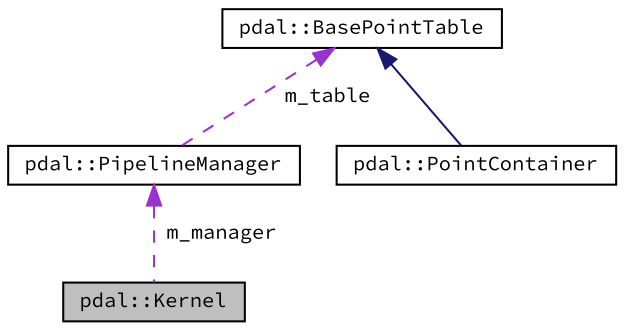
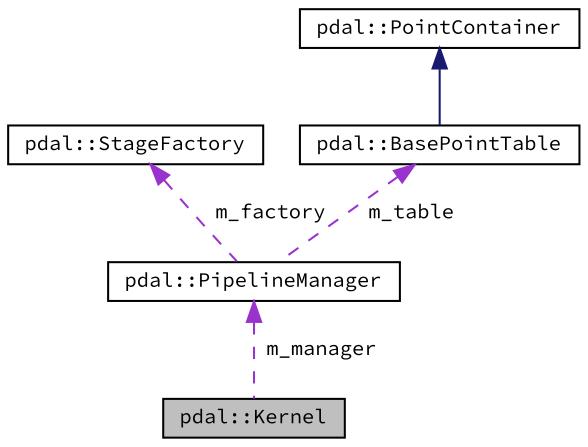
(426, 105) -> (440, 97)
none -> (136, 145)
